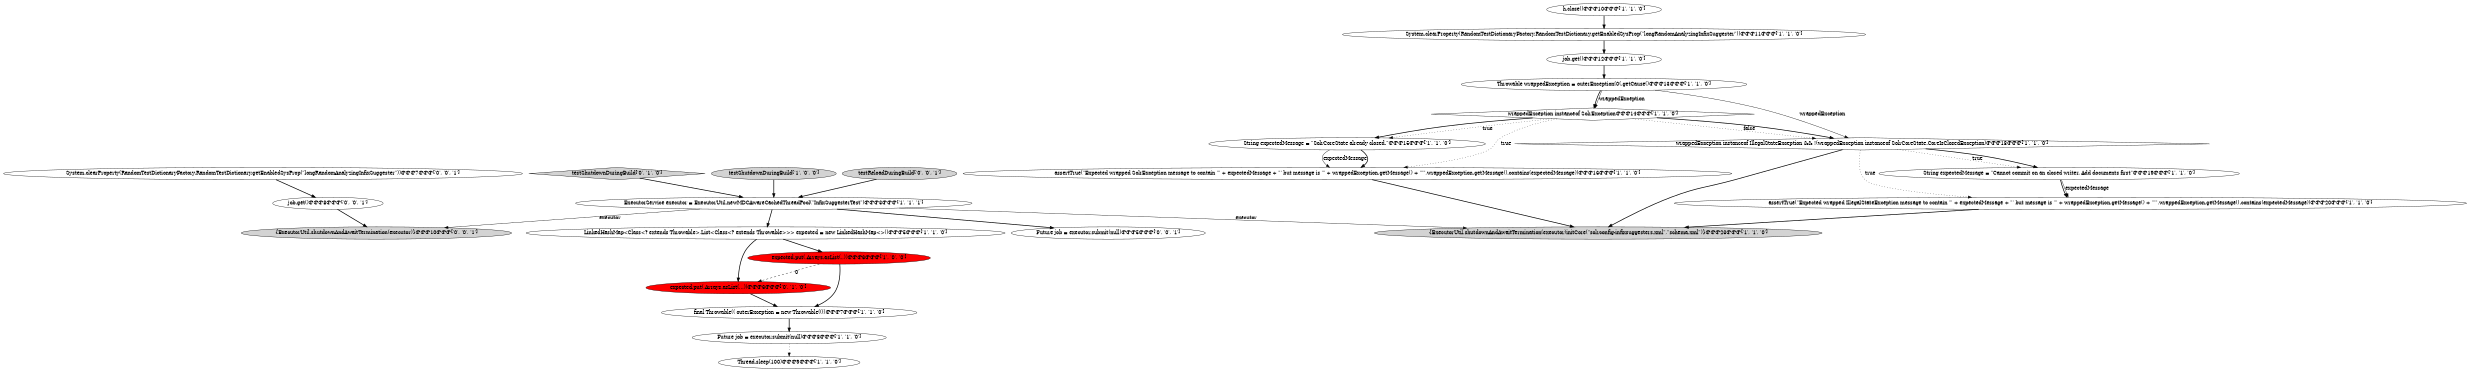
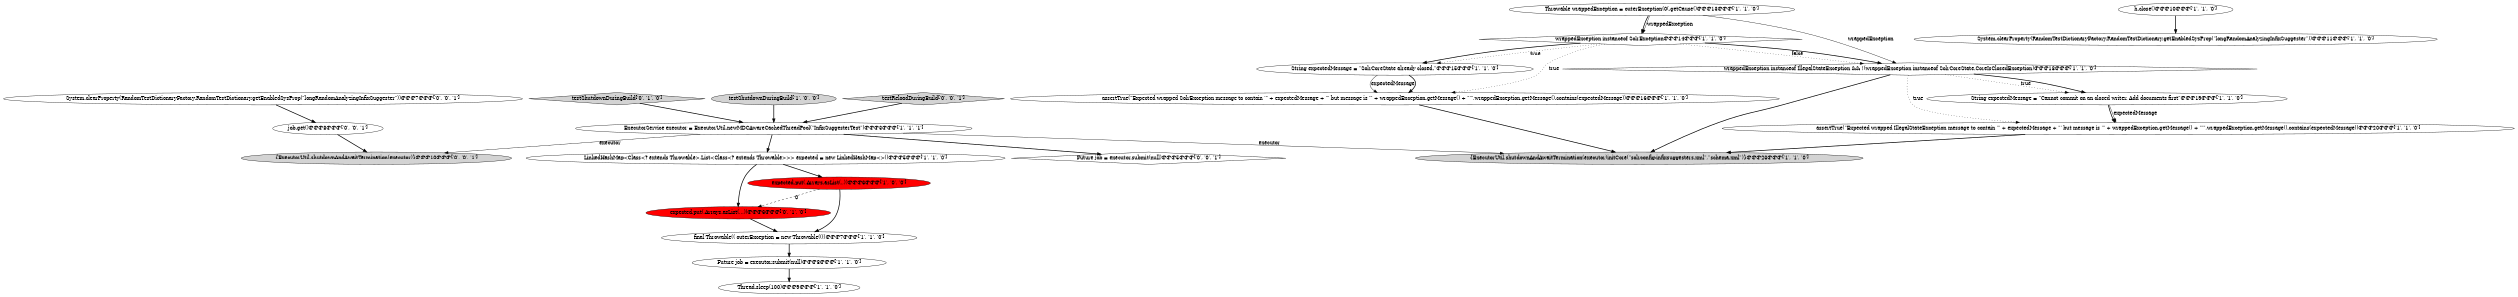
(1604, 59) -> none
(900, 174) -> (923, 99)
(1108, 233) -> (1149, 158)
(789, 348) -> (789, 274)
